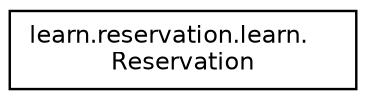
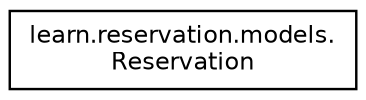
(183, 50) -> (183, 50)
